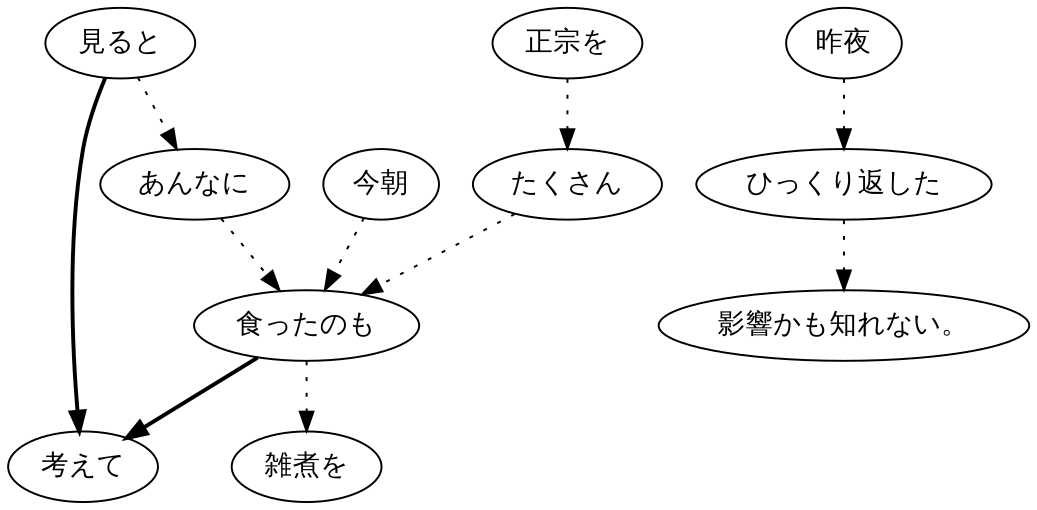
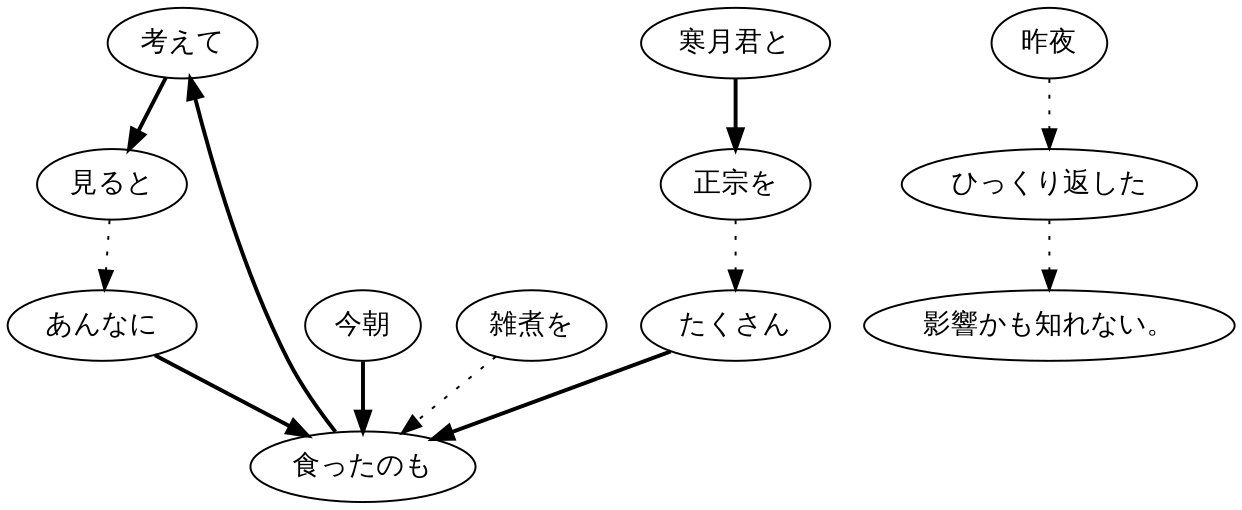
none -> (736, 43)
(74, 243) -> (152, 104)
(349, 245) -> (363, 387)
(244, 247) -> (222, 391)
(447, 250) -> (561, 392)
(307, 387) -> (456, 389)
